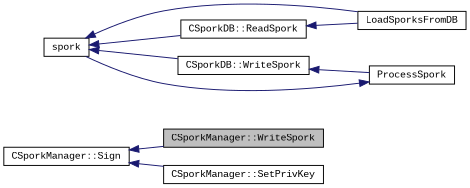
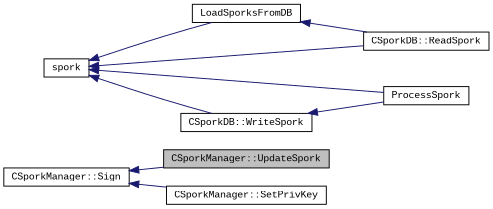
(337, 24) -> (338, 28)
(220, 90) -> (241, 81)
(244, 138) -> (246, 159)
